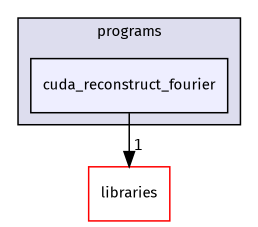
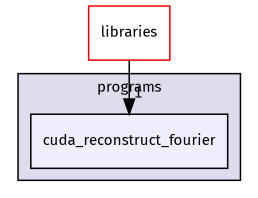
(129, 134) -> (129, 83)
